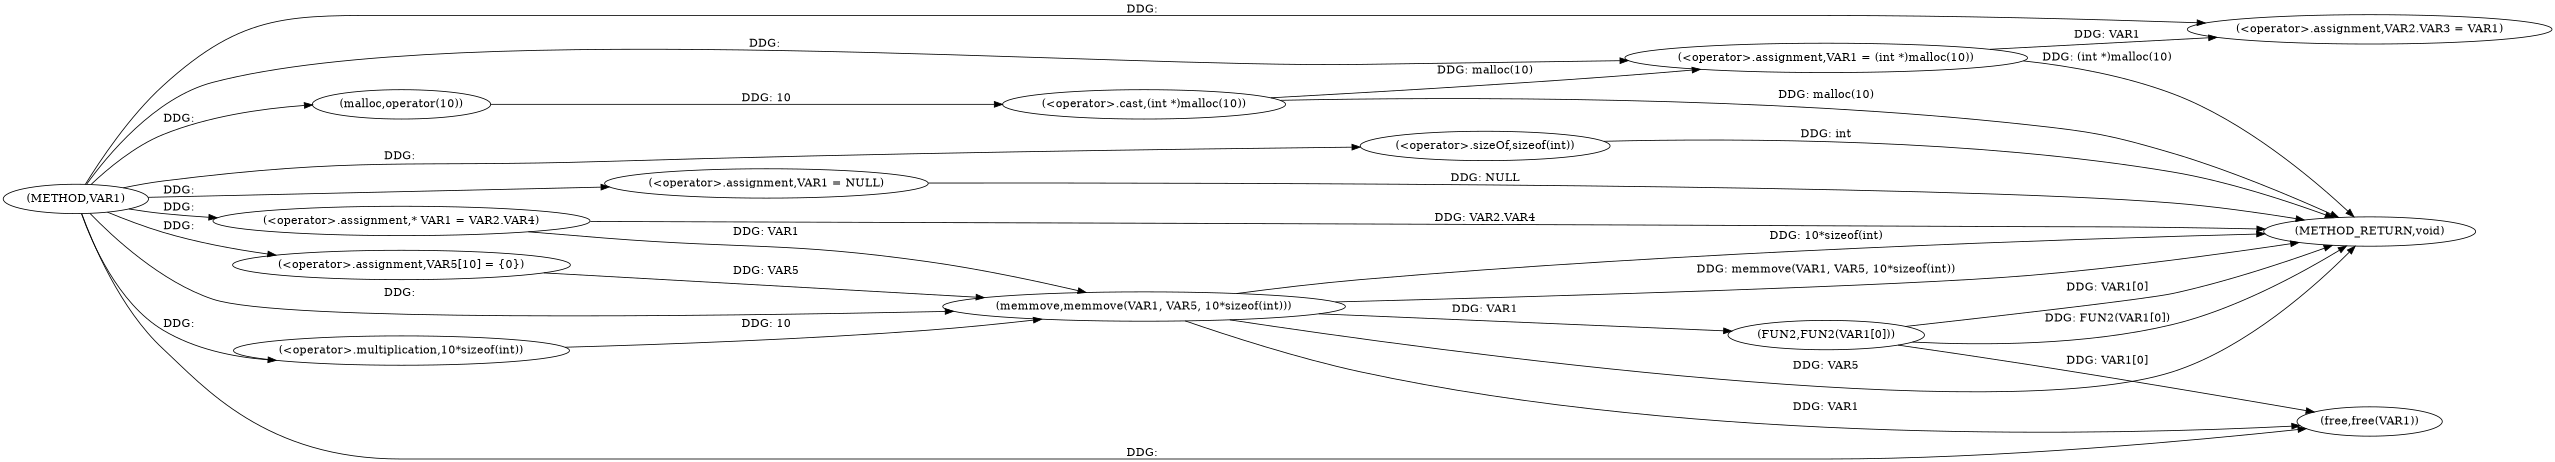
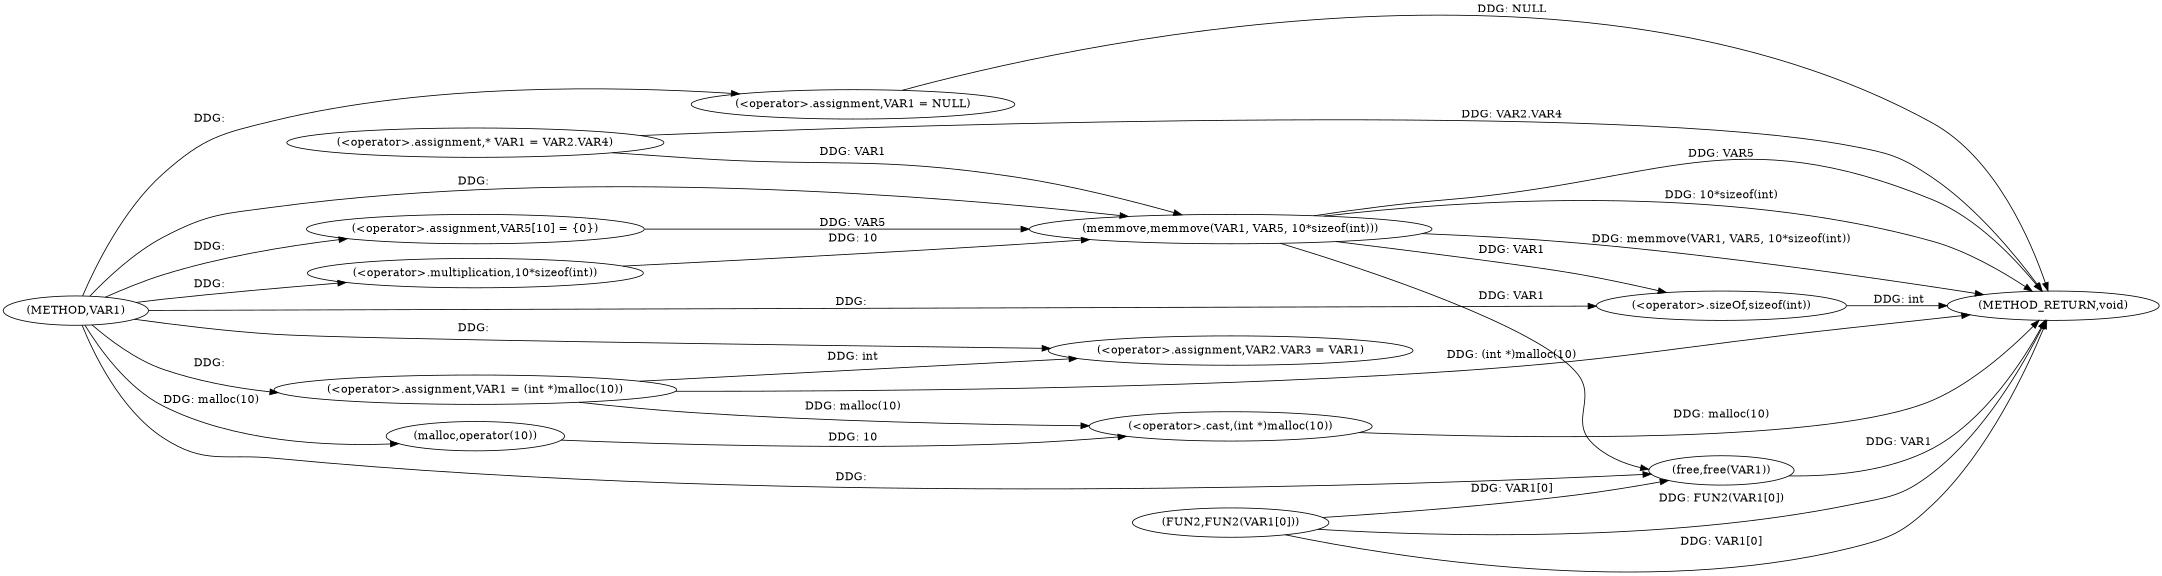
(2107, 35) -> (853, 357)
(1481, 85) -> (830, 420)
(181, 119) -> (211, 400)
(169, 214) -> none
(1521, 322) -> (1498, 262)
none -> (1940, 444)
